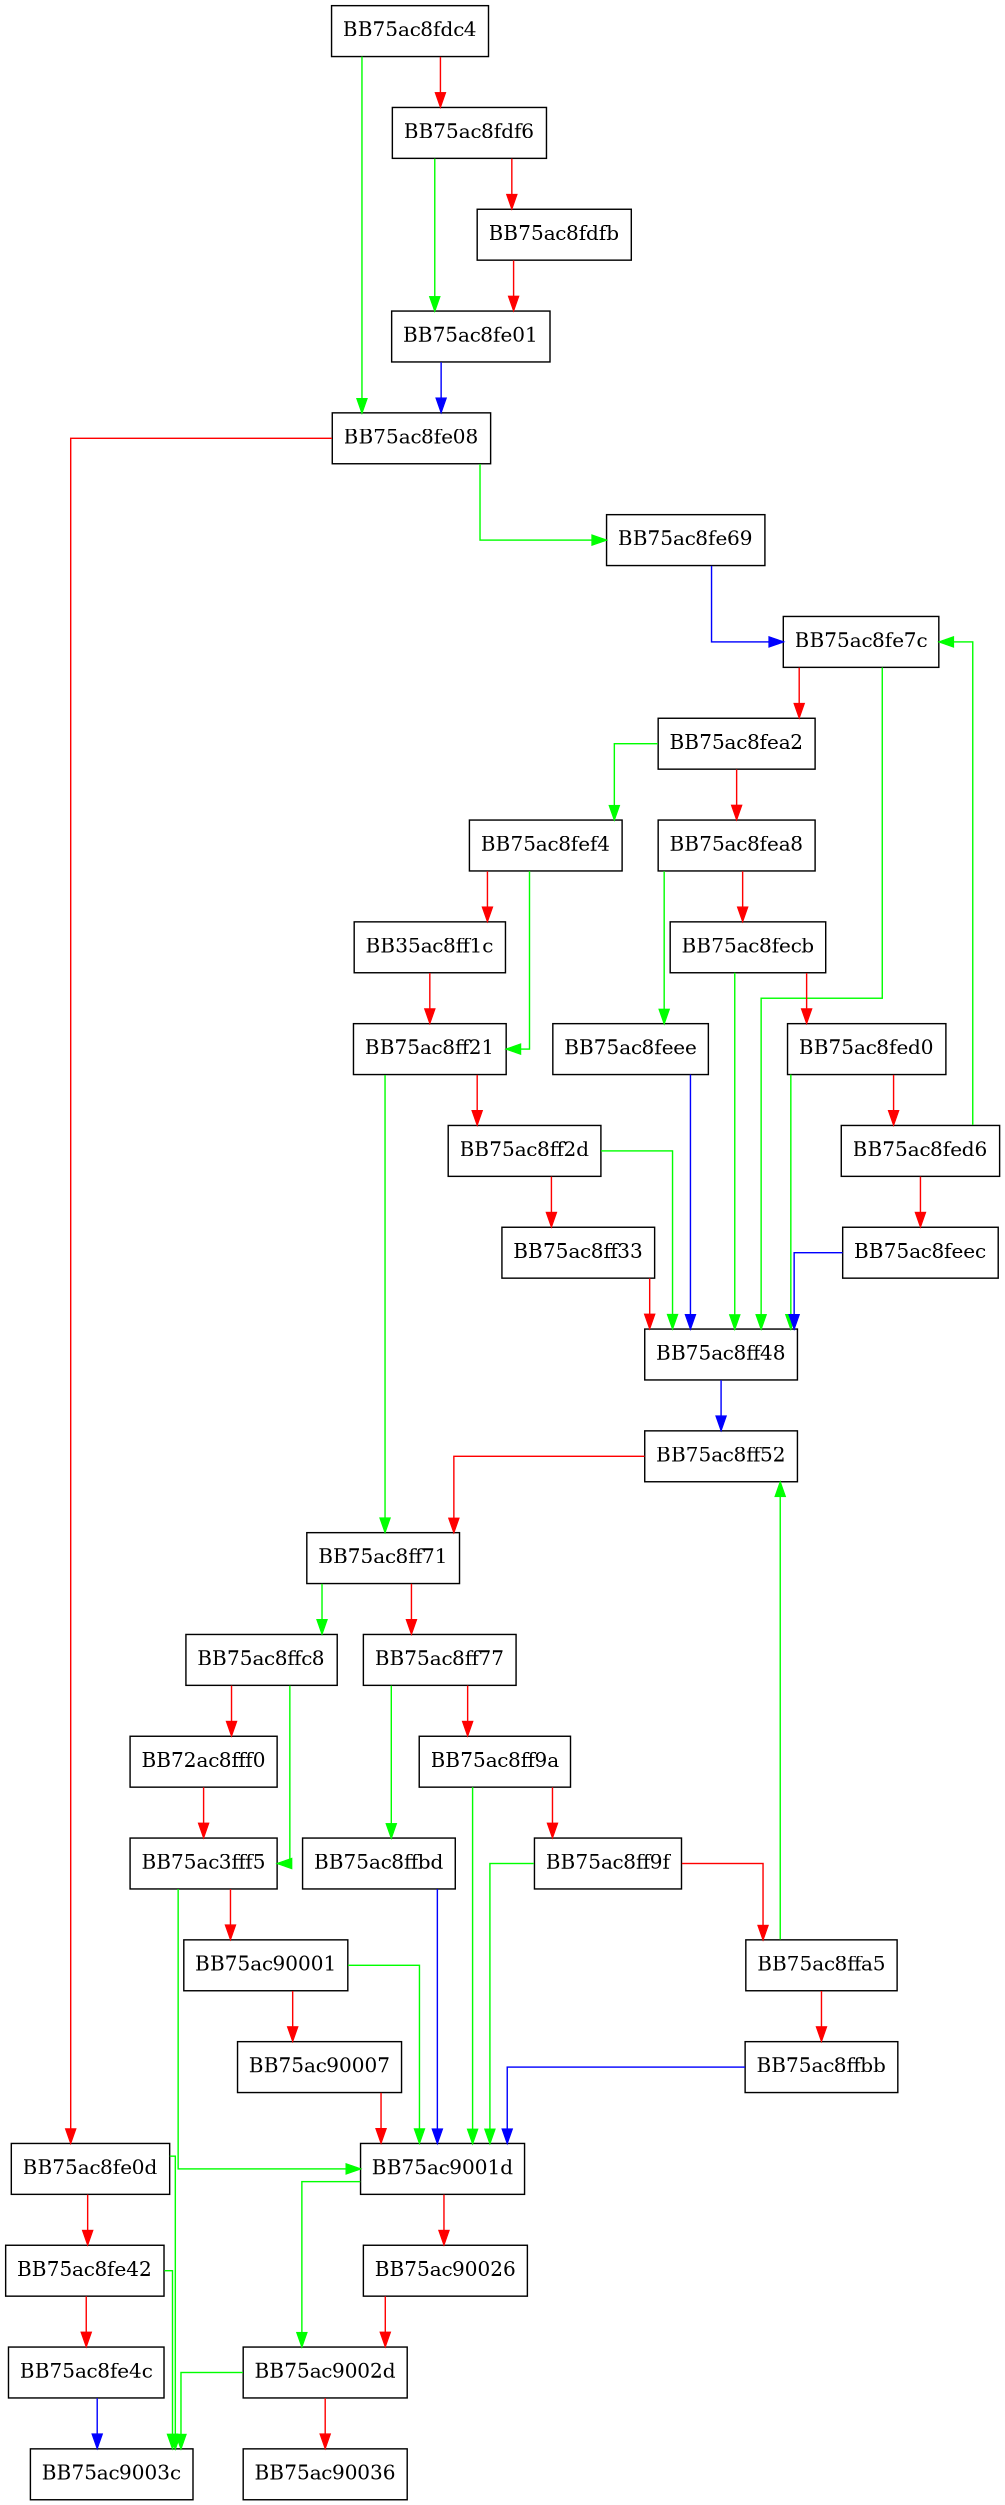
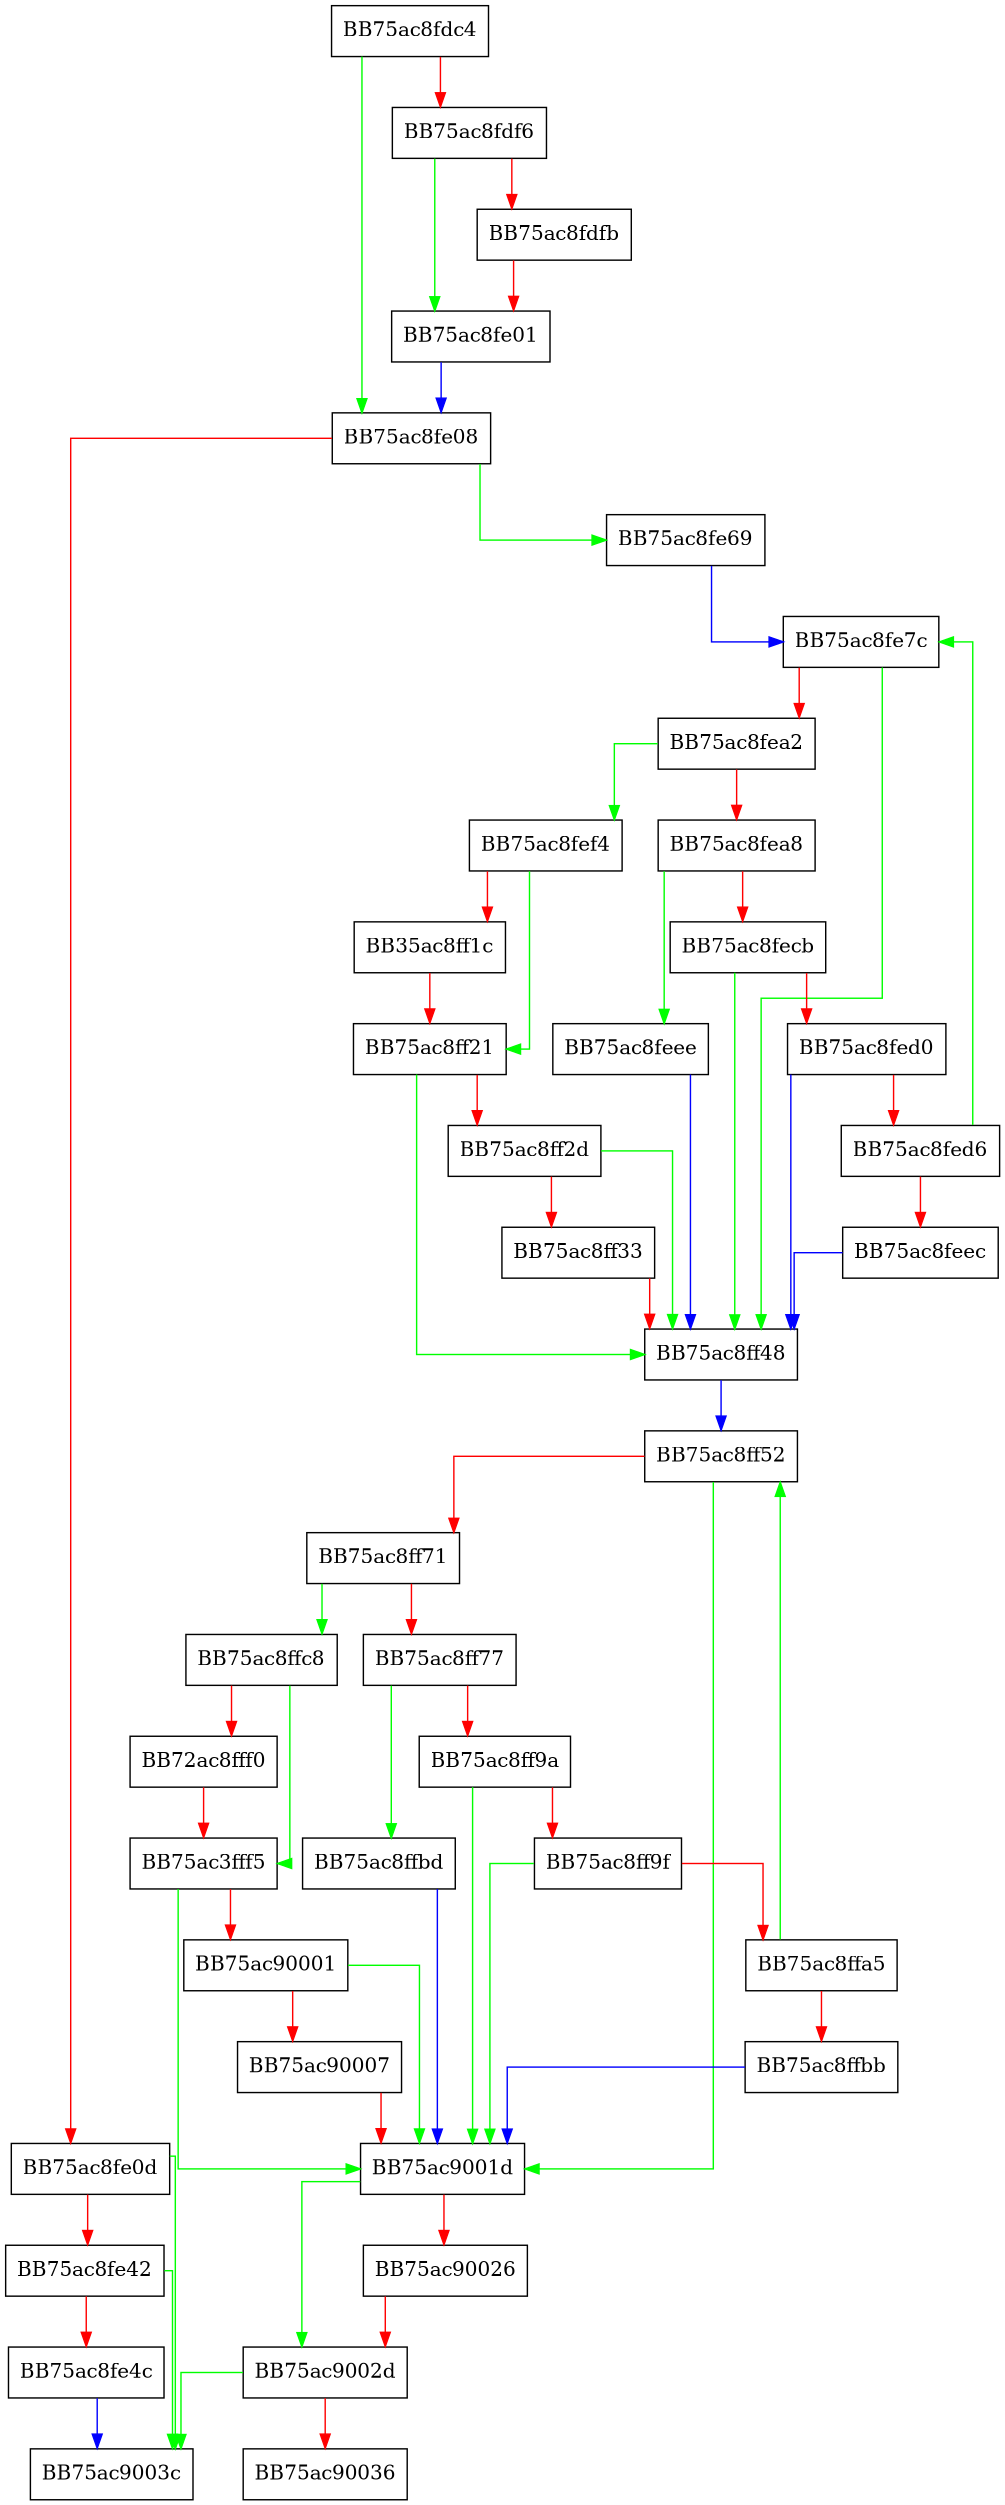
(791, 1195) -> (791, 1195)
(385, 1297) -> (417, 1321)
none -> (713, 1913)
